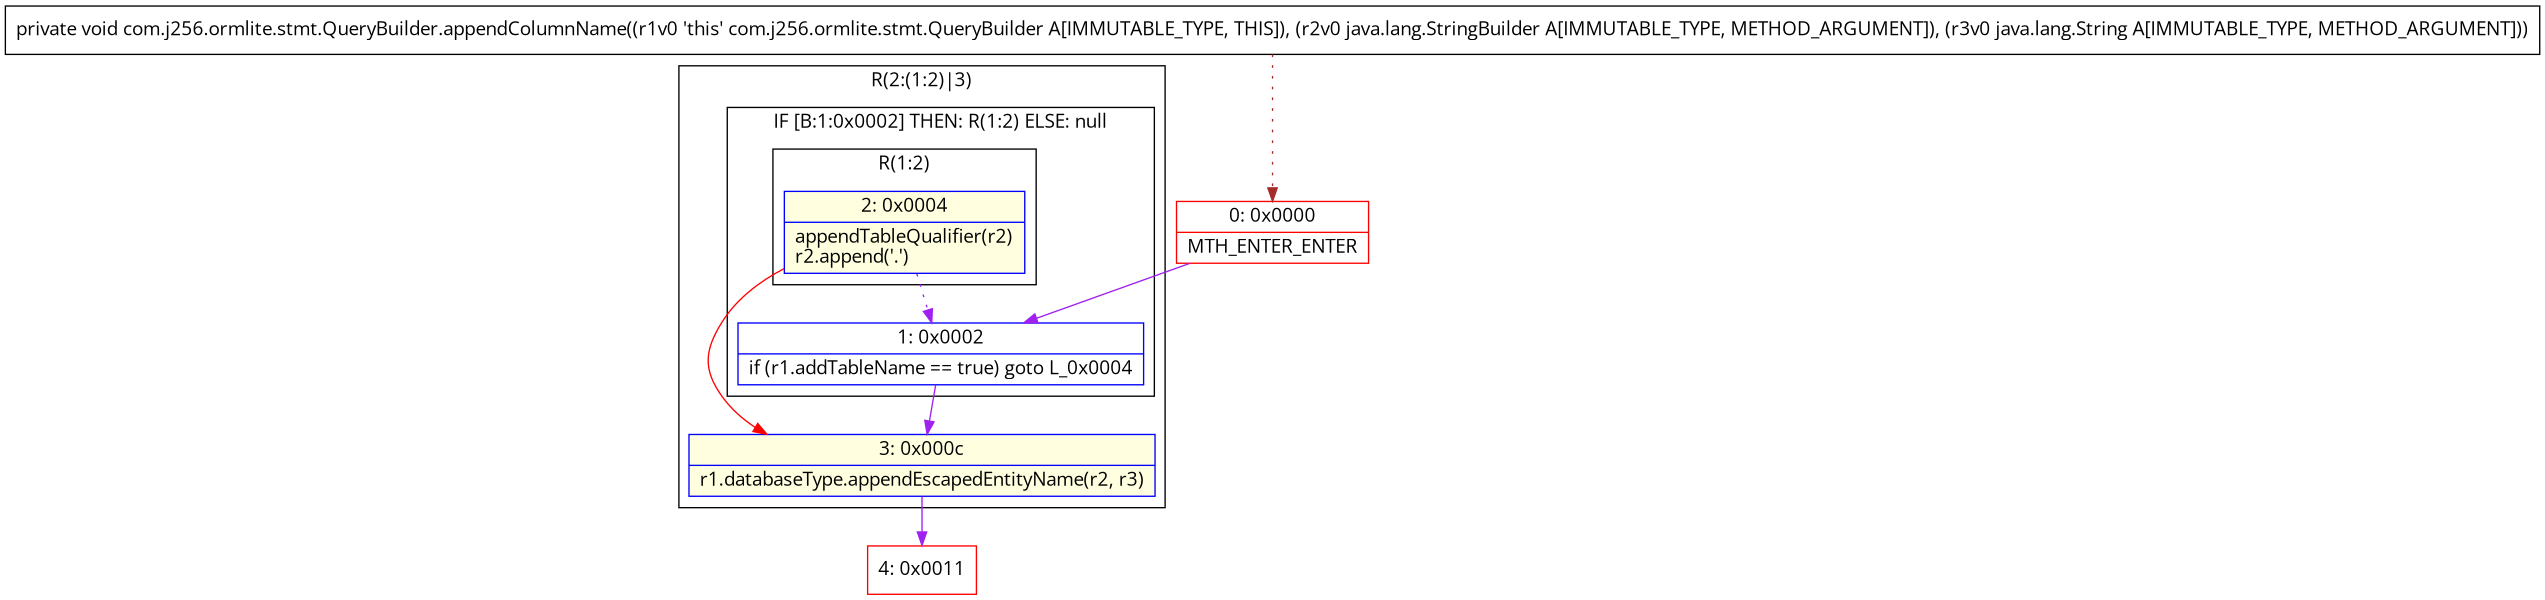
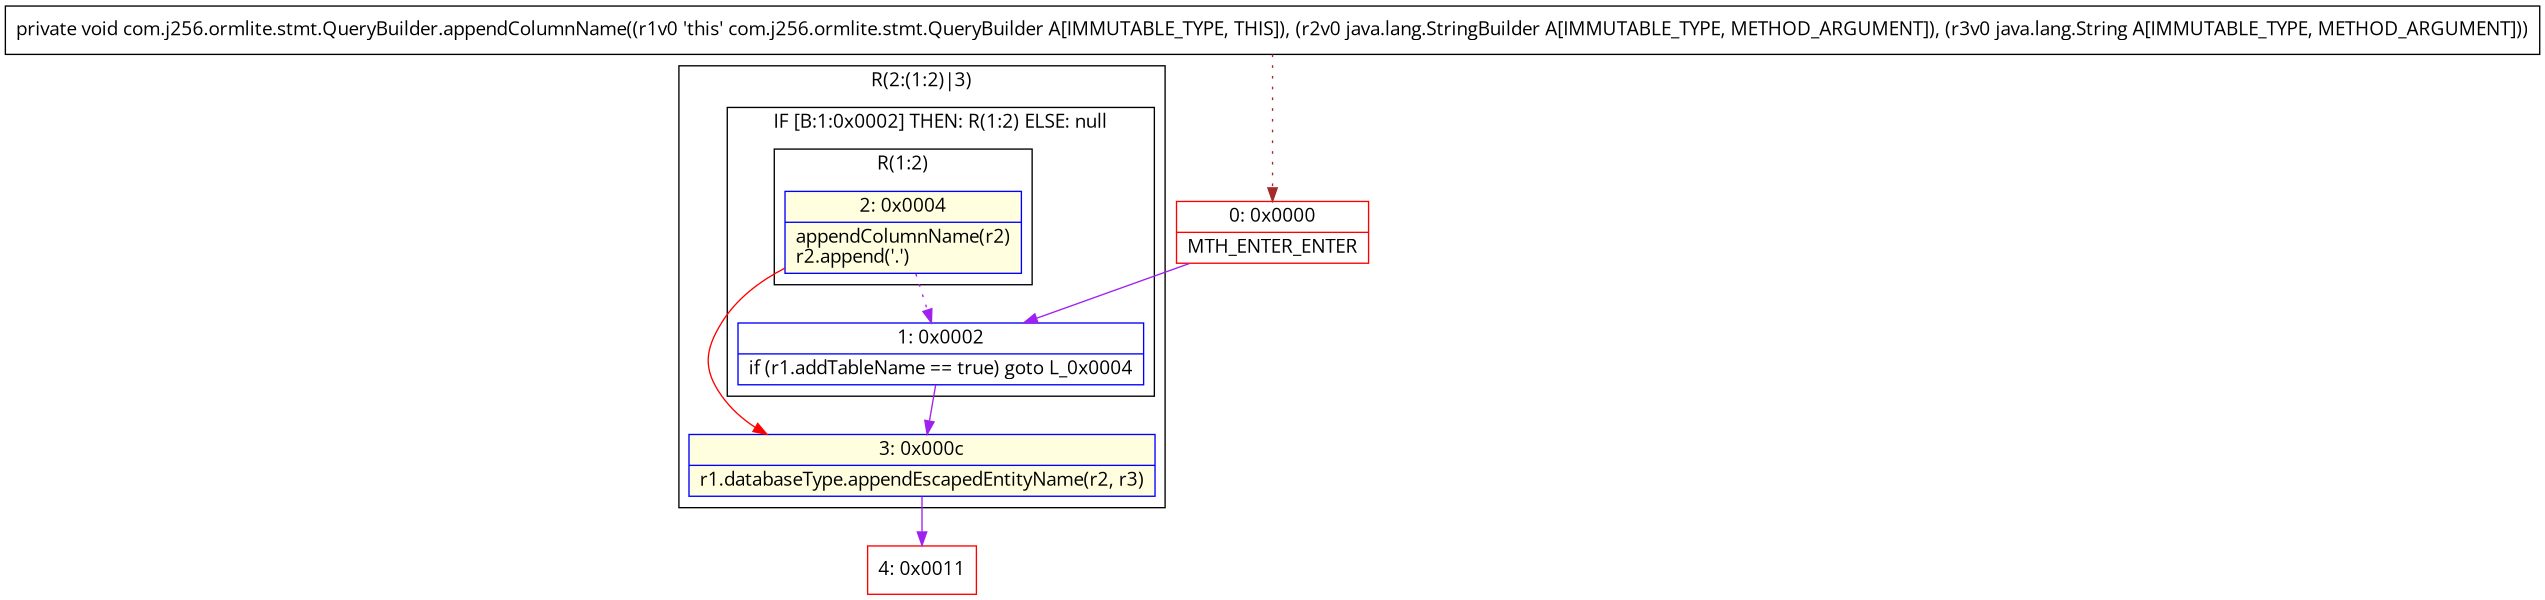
(905, 237) -> (903, 237)
